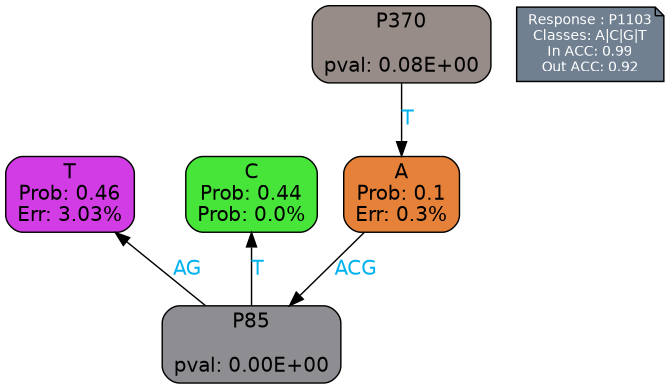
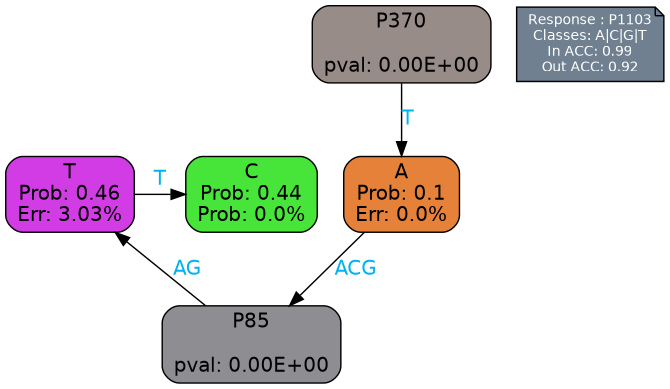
(402, 44) -> (402, 44)
(402, 194) -> (402, 194)
(252, 277) -> (153, 194)
